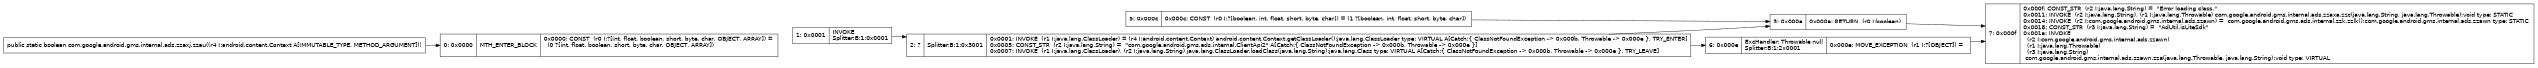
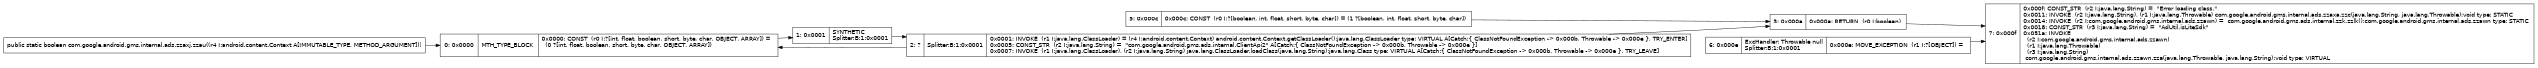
(844, 32) -> (849, 32)
(2049, 34) -> (2049, 34)
none -> (783, 38)
(508, 45) -> (507, 45)
(955, 45) -> (955, 45)
(1696, 45) -> (844, 48)
(1773, 48) -> (1773, 48)
